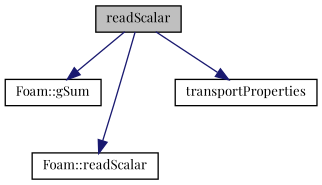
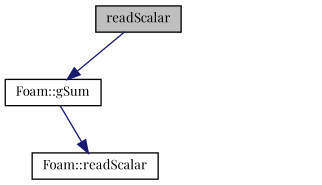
(119, 86) -> (71, 124)
(246, 93) -> none
